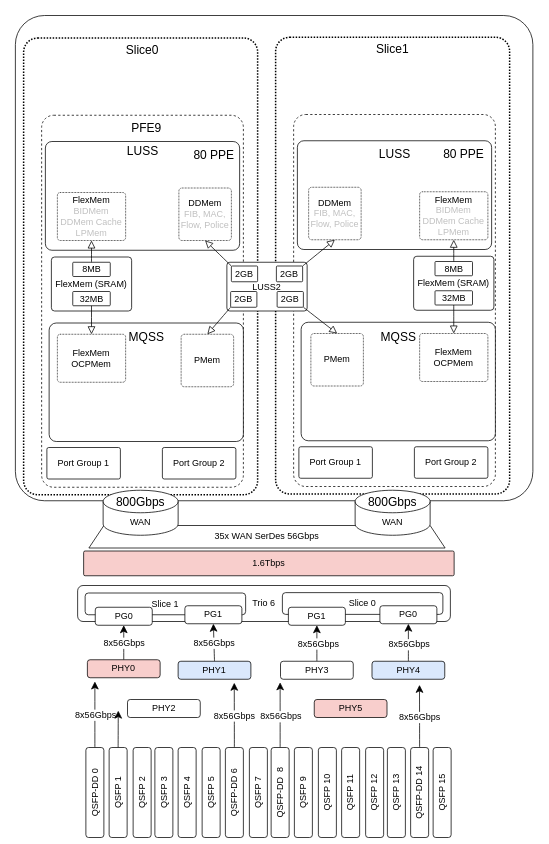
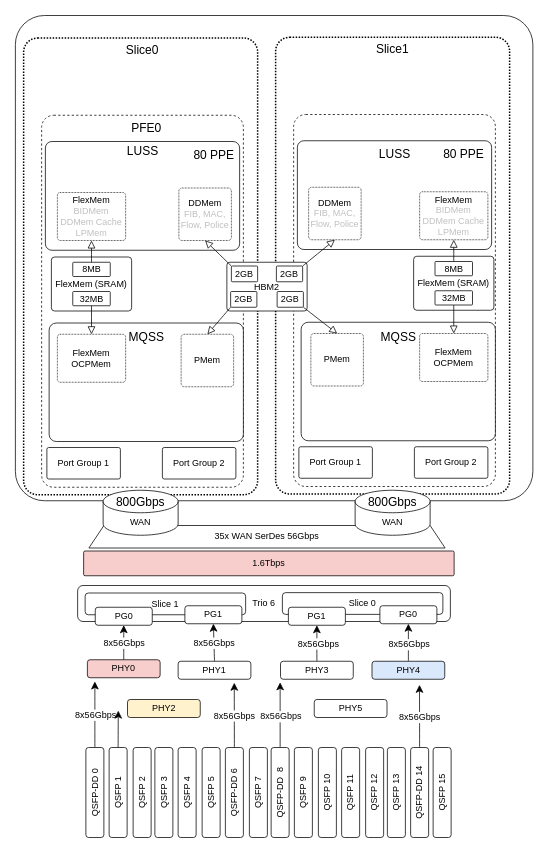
(147, 128) -> (147, 128)
(267, 287) -> (267, 287)
(215, 670) -> (215, 670)
(164, 708) -> (164, 708)
(351, 708) -> (351, 708)
